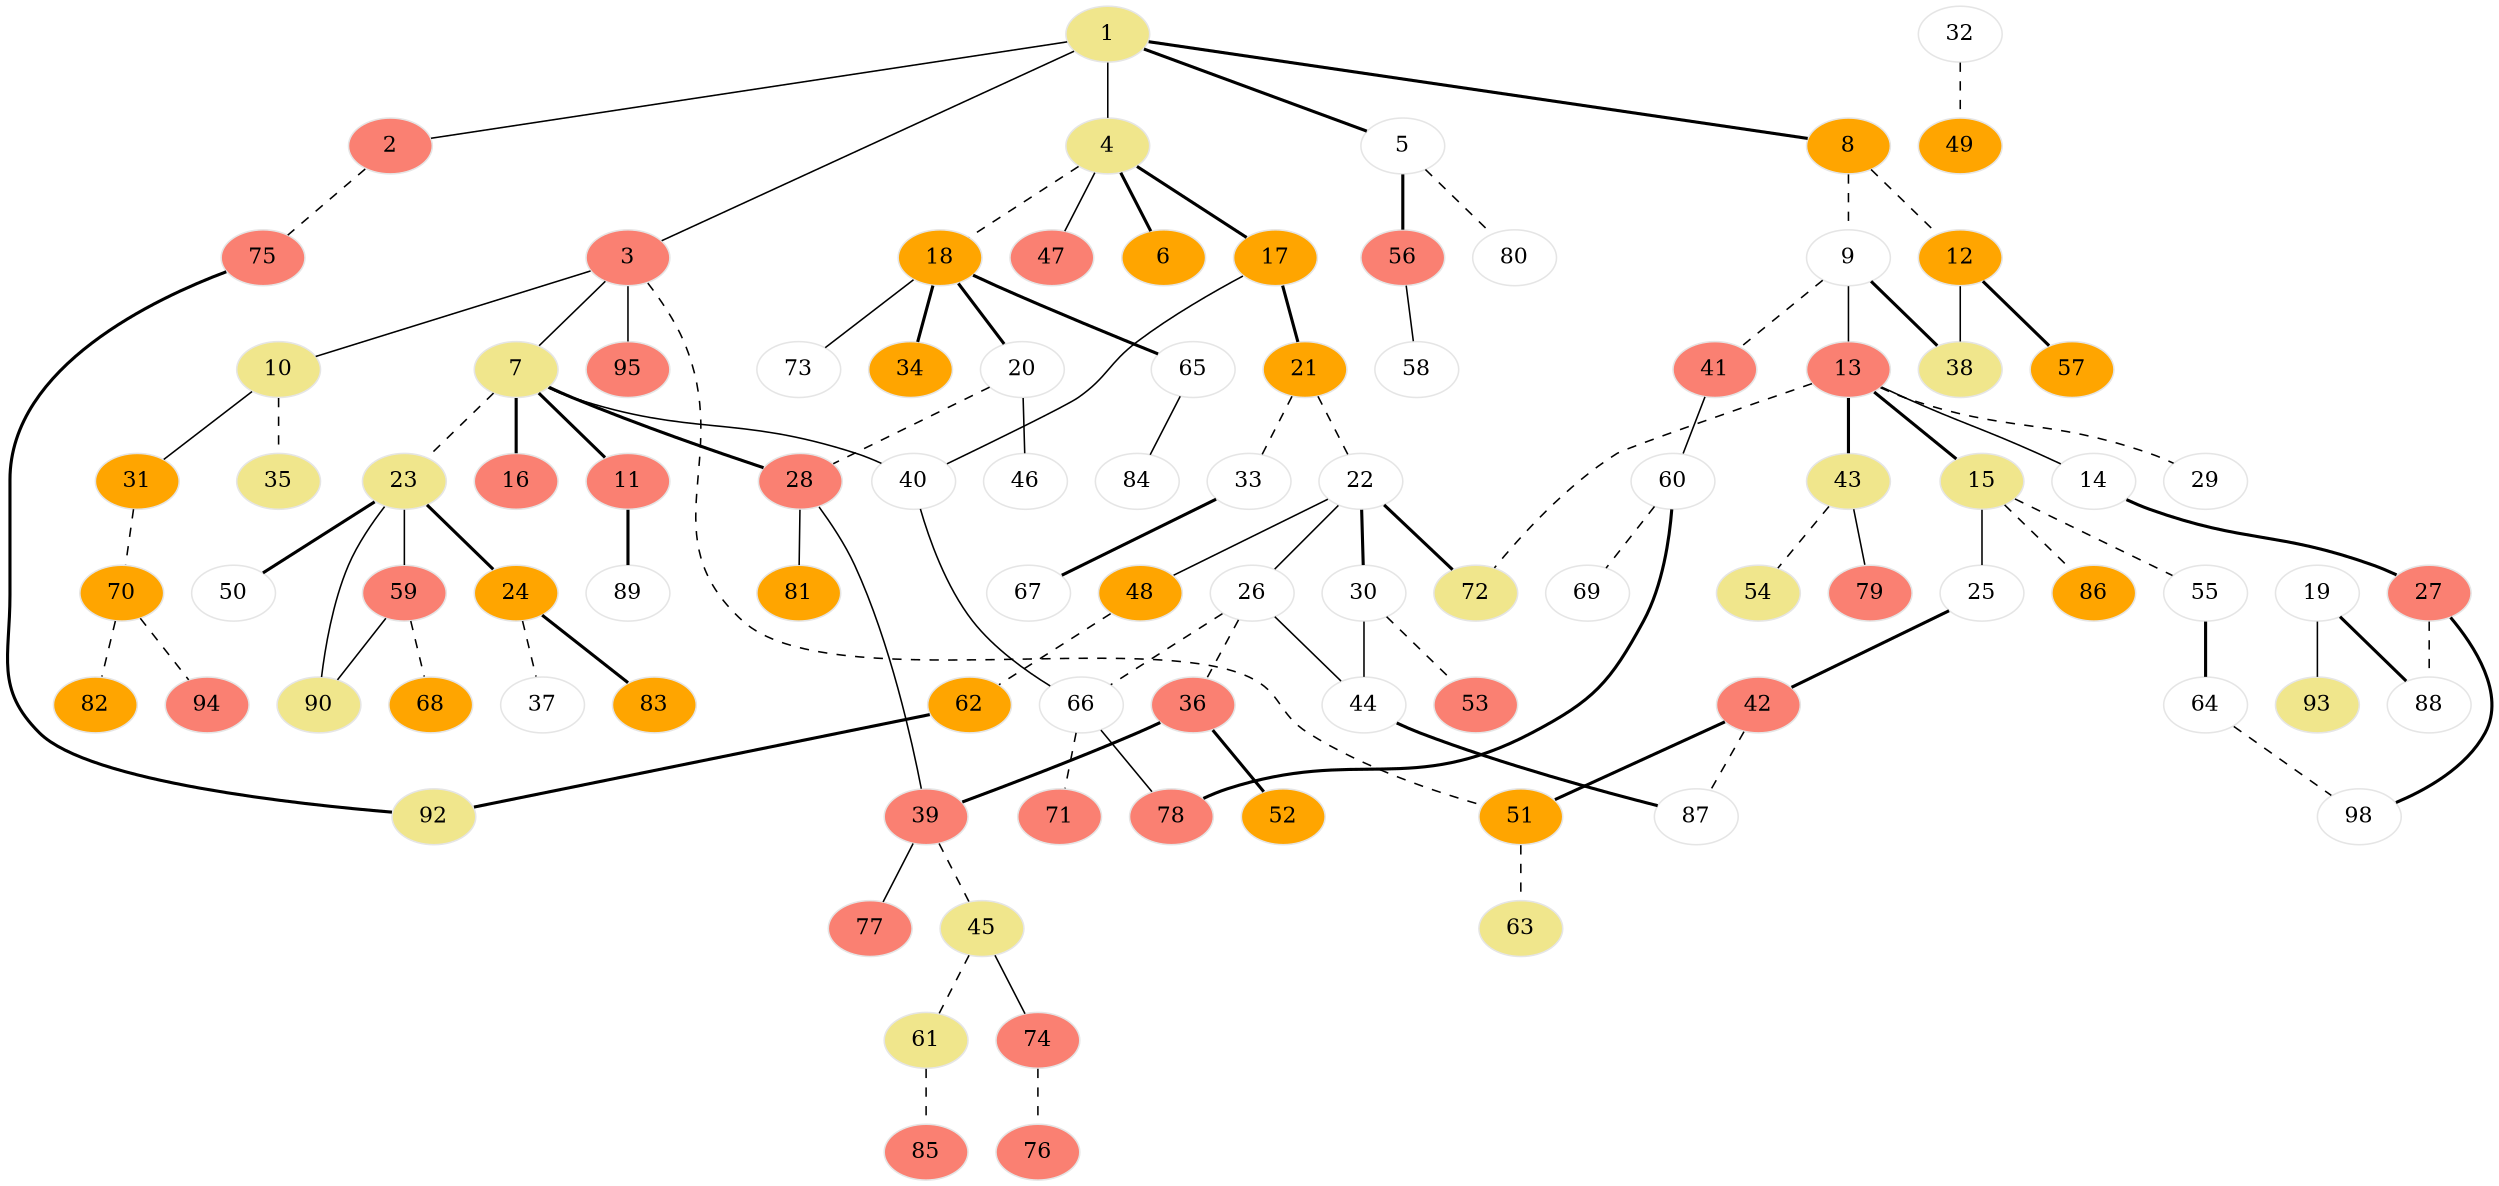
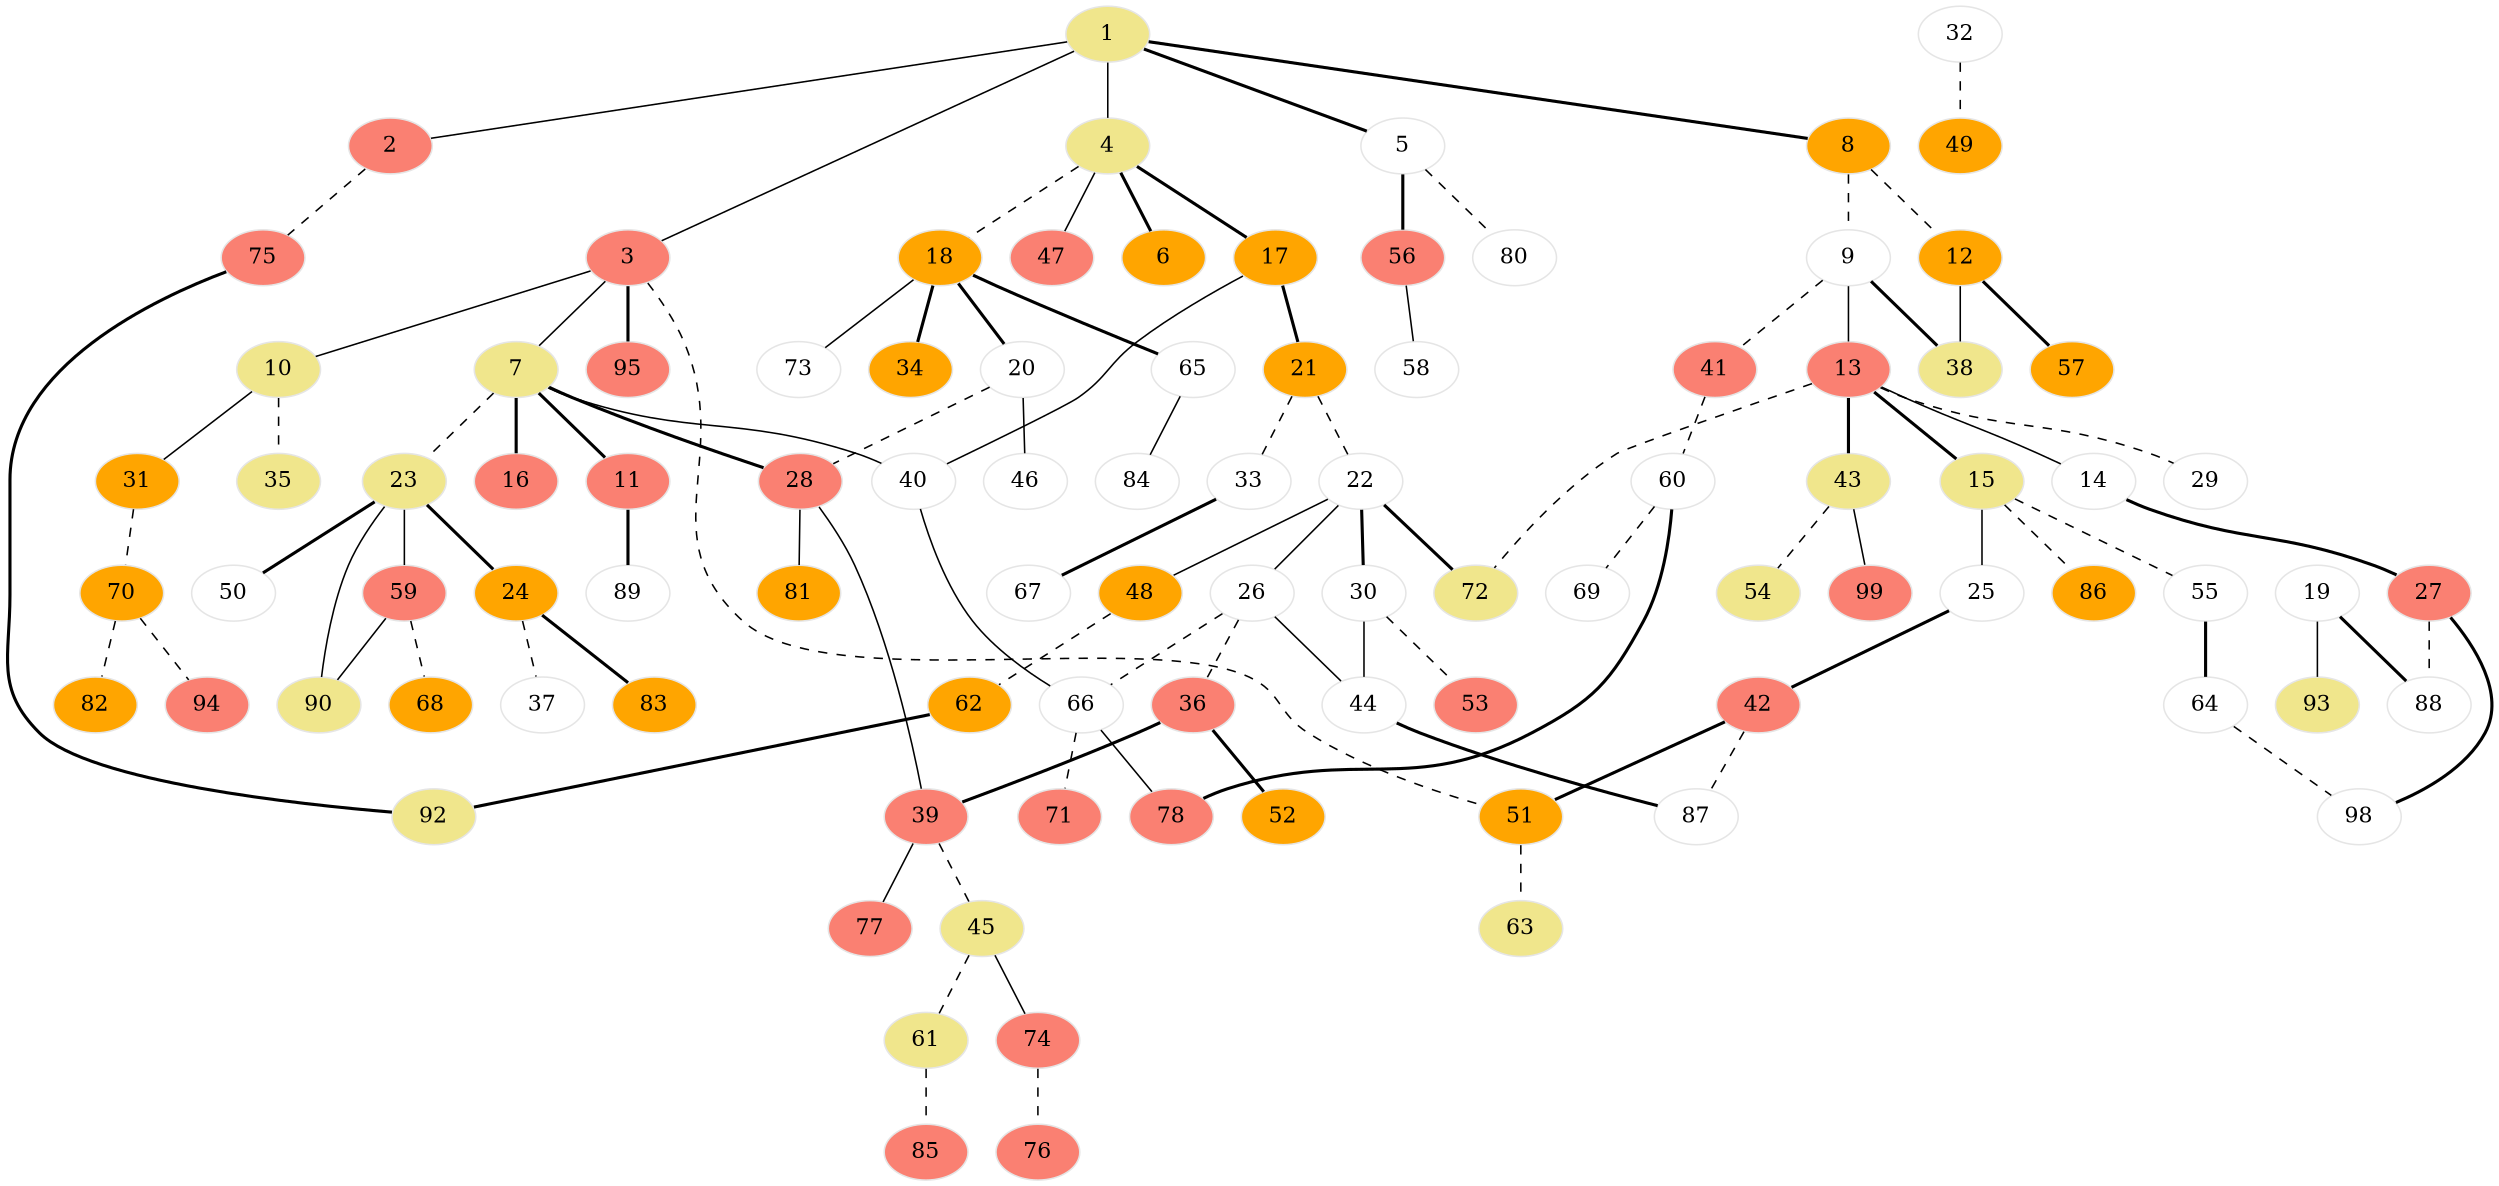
(628, 314) -> (628, 314)
(1690, 436) -> (1690, 436)
(1870, 593) -> (1870, 593)
